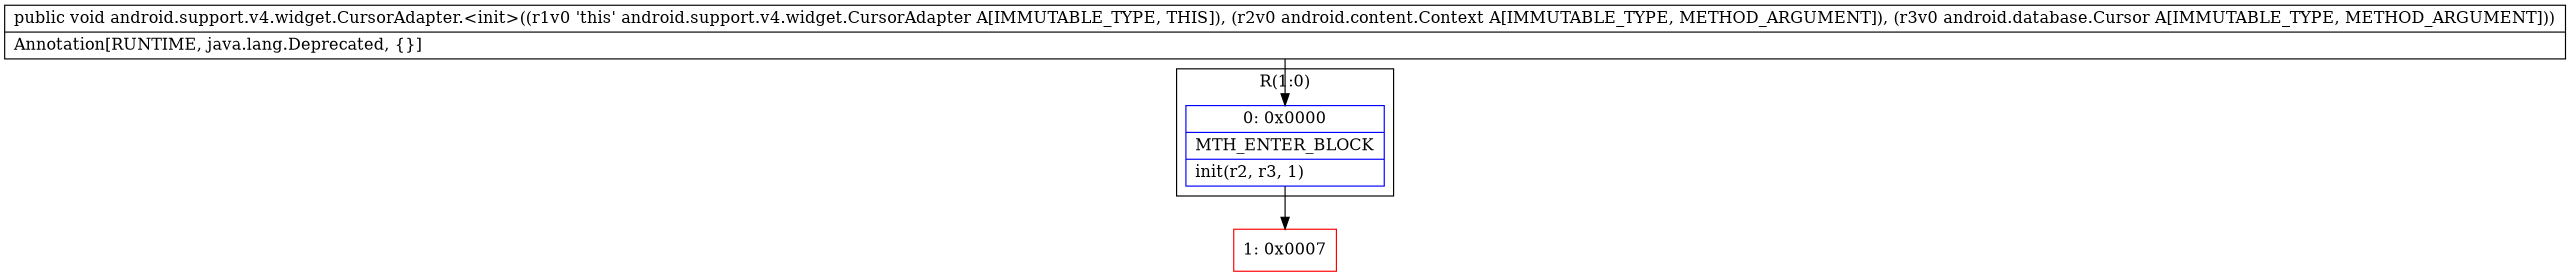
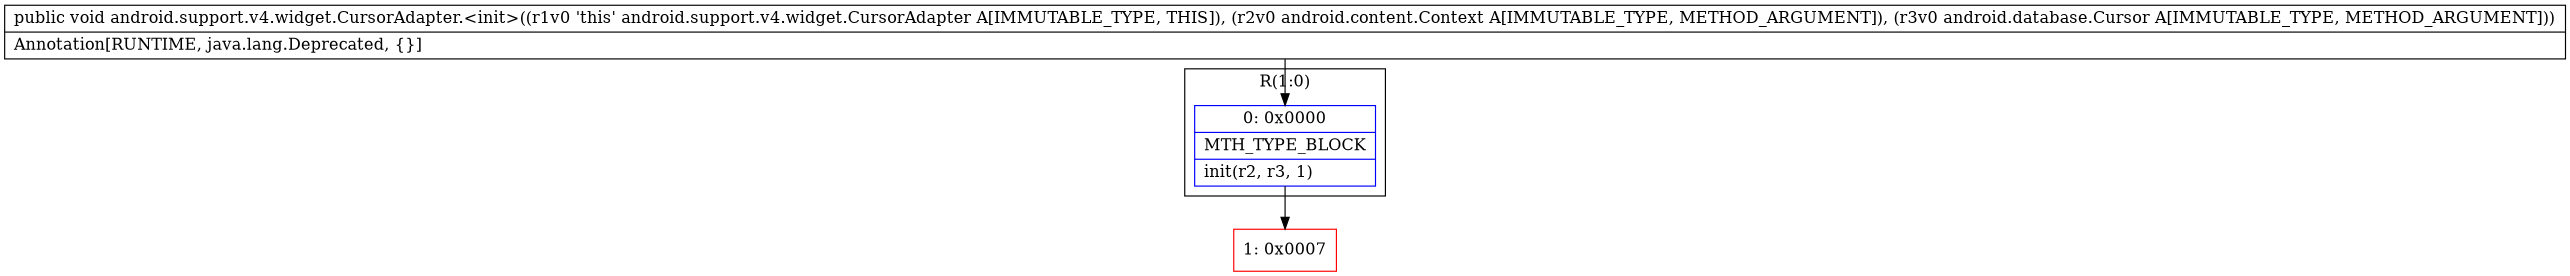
(1285, 145) -> (1285, 145)
